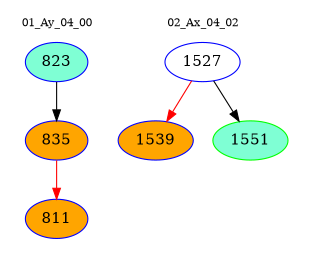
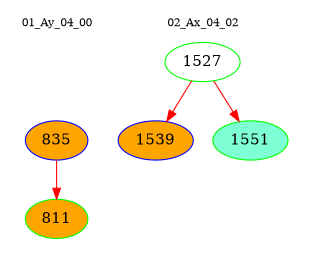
(57, 62) -> none
(203, 62) -> (203, 62)
(223, 96) -> (223, 96)
(57, 219) -> (57, 219)
